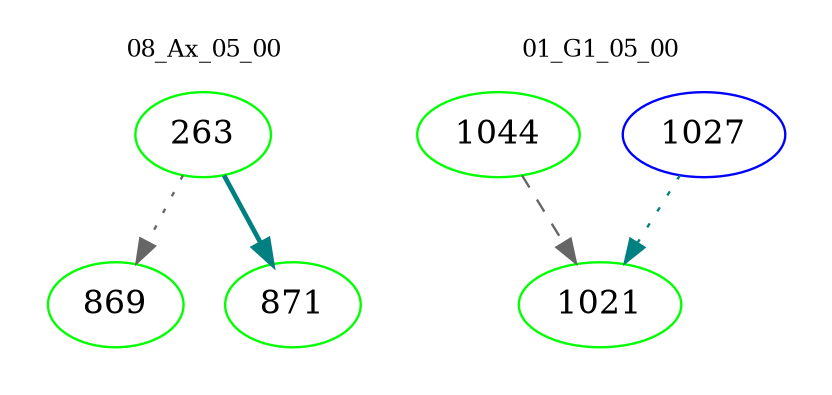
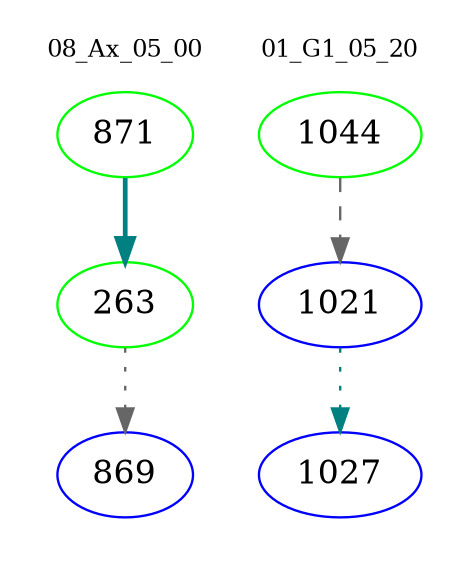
(601, 51) -> (340, 51)
(242, 209) -> (125, 208)
(659, 209) -> (340, 378)
(116, 305) -> (125, 475)
(600, 305) -> (340, 305)
